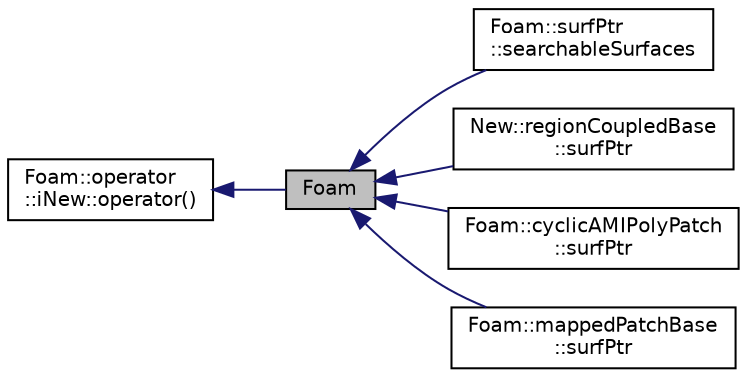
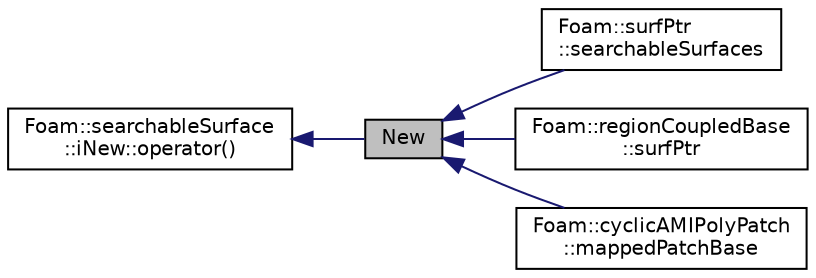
(594, 139) -> (662, 139)
(111, 190) -> (150, 139)
(331, 190) -> (404, 139)
(594, 238) -> (662, 238)
(594, 338) -> none
